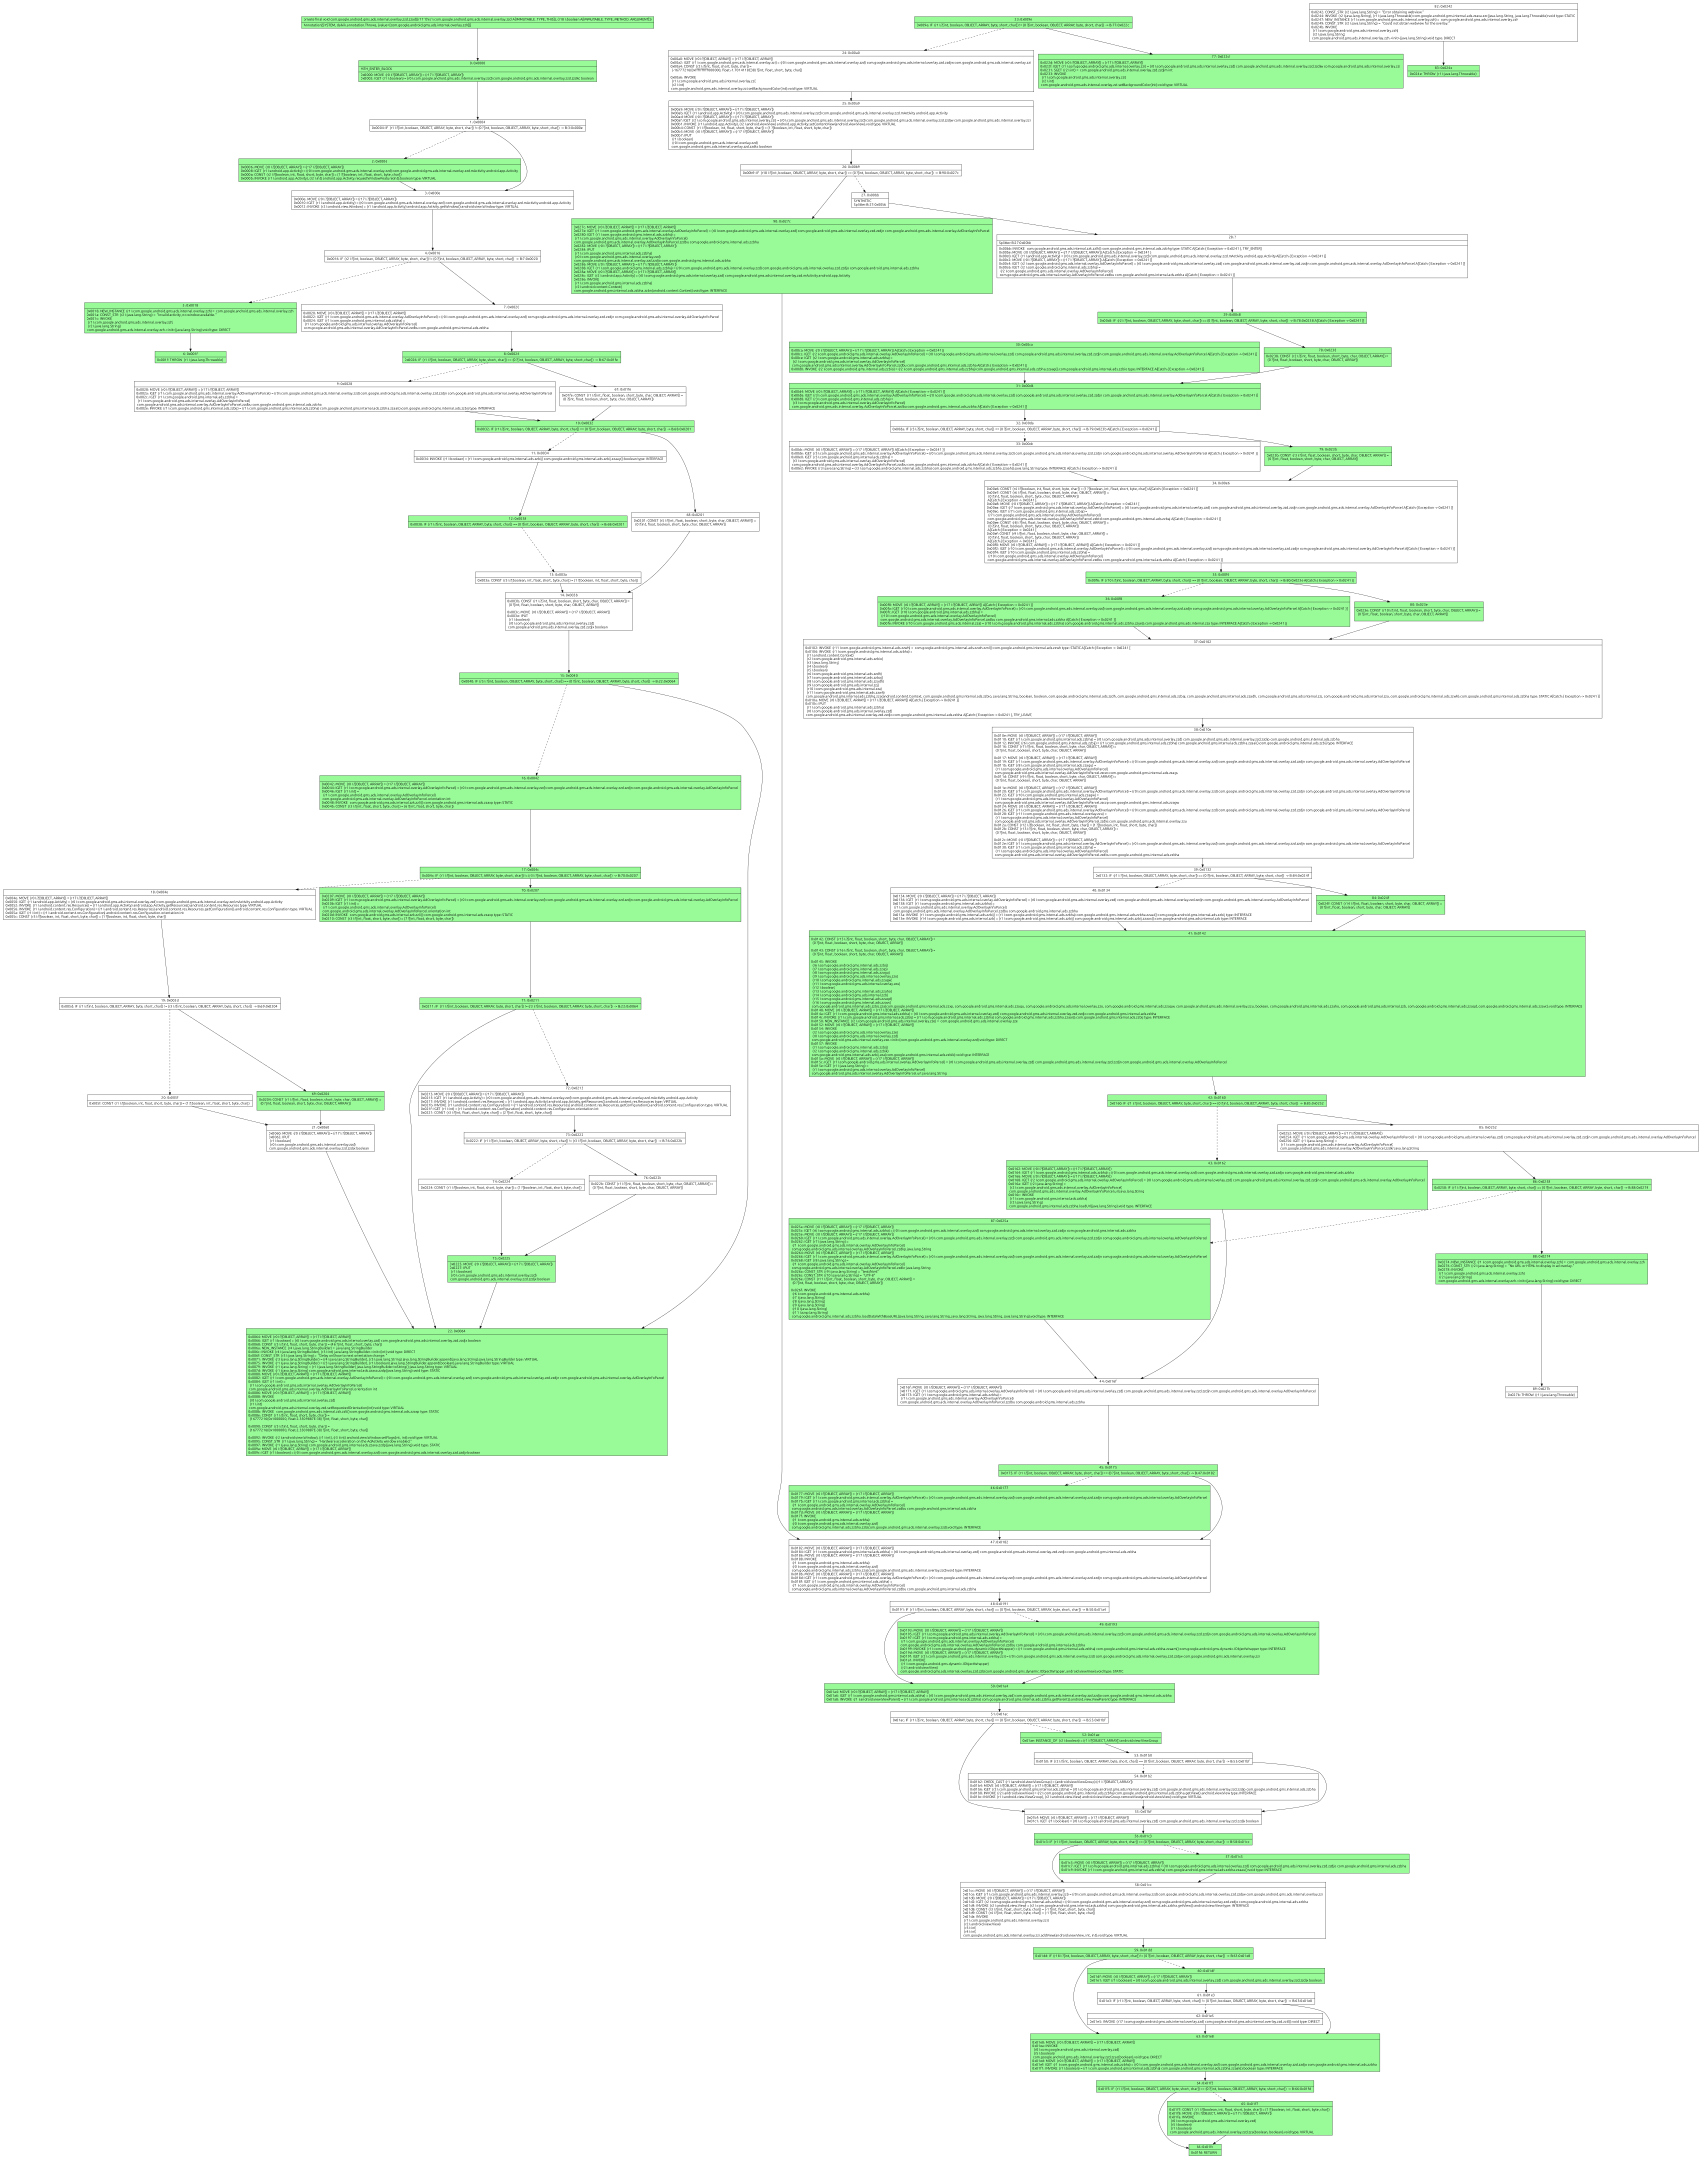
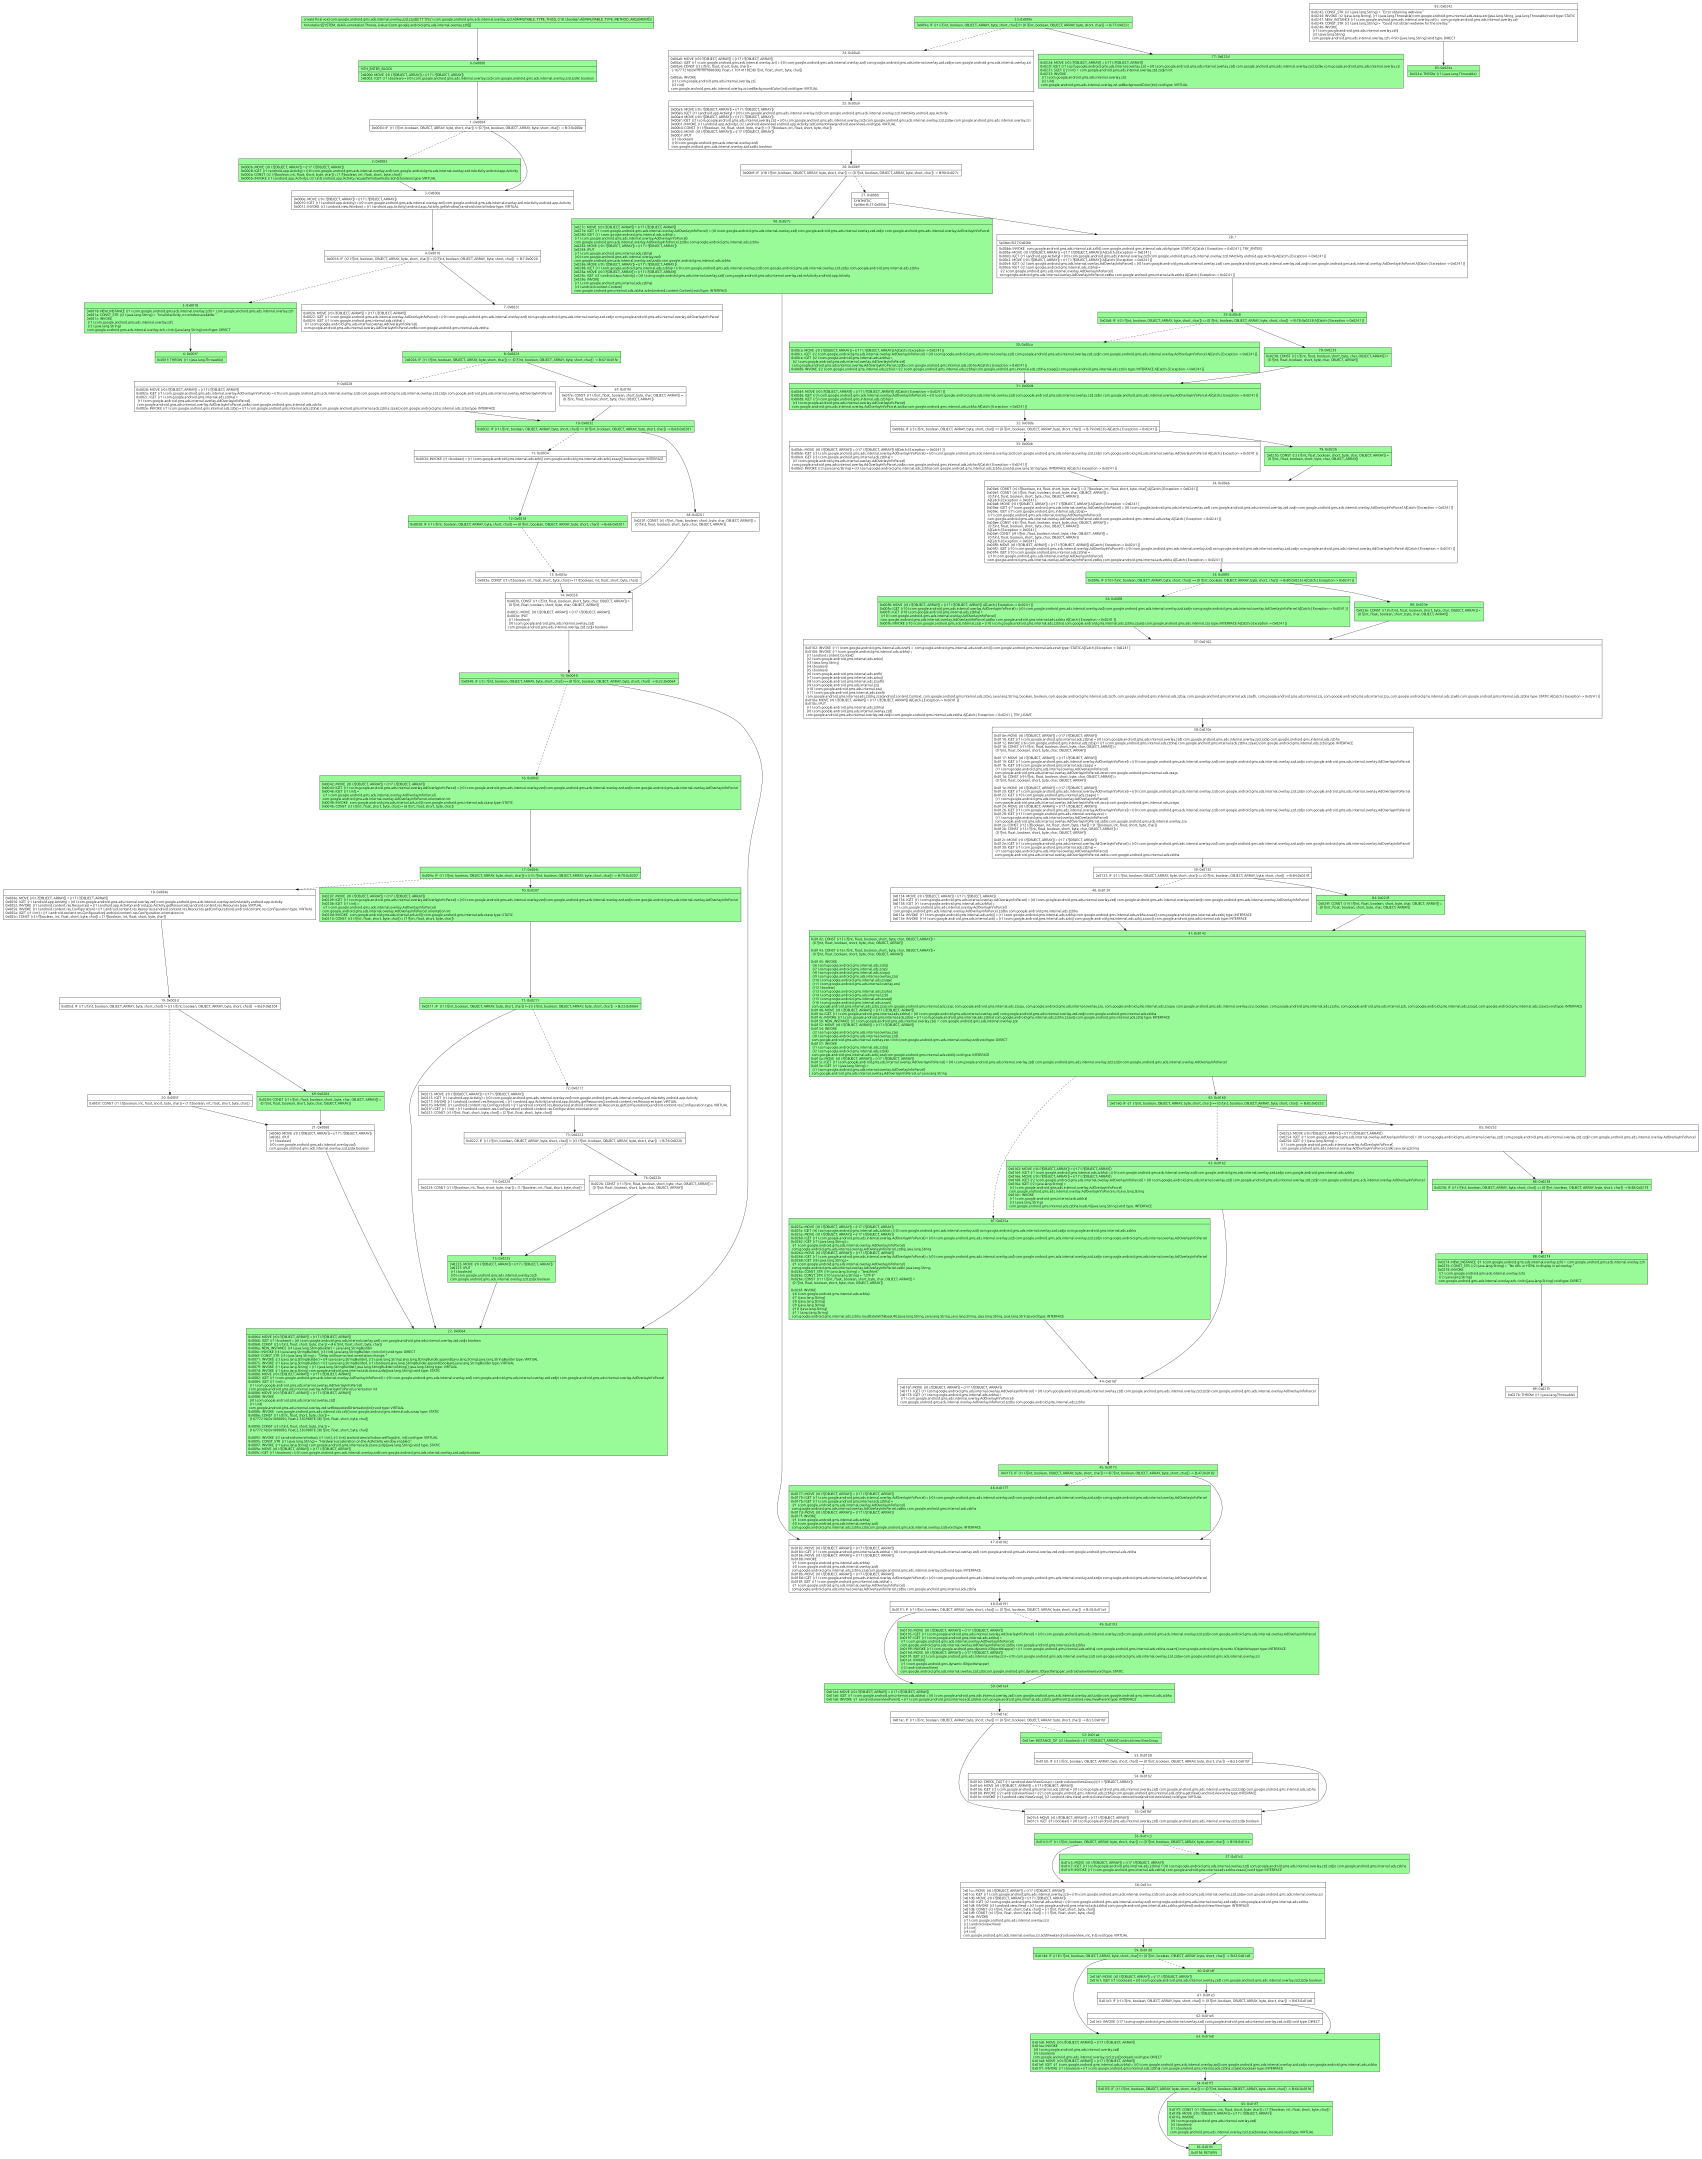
none -> (1155, 333)
(1366, 1220) -> (1018, 1137)
